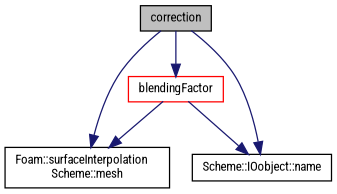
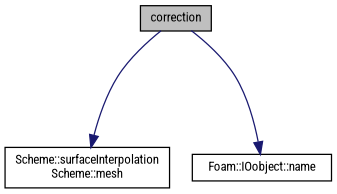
(176, 89) -> none
(87, 168) -> (87, 168)
(262, 168) -> (262, 168)
